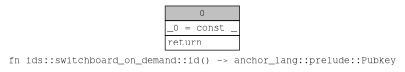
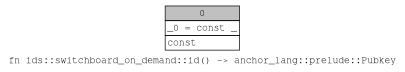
(185, 42) -> (182, 42)
